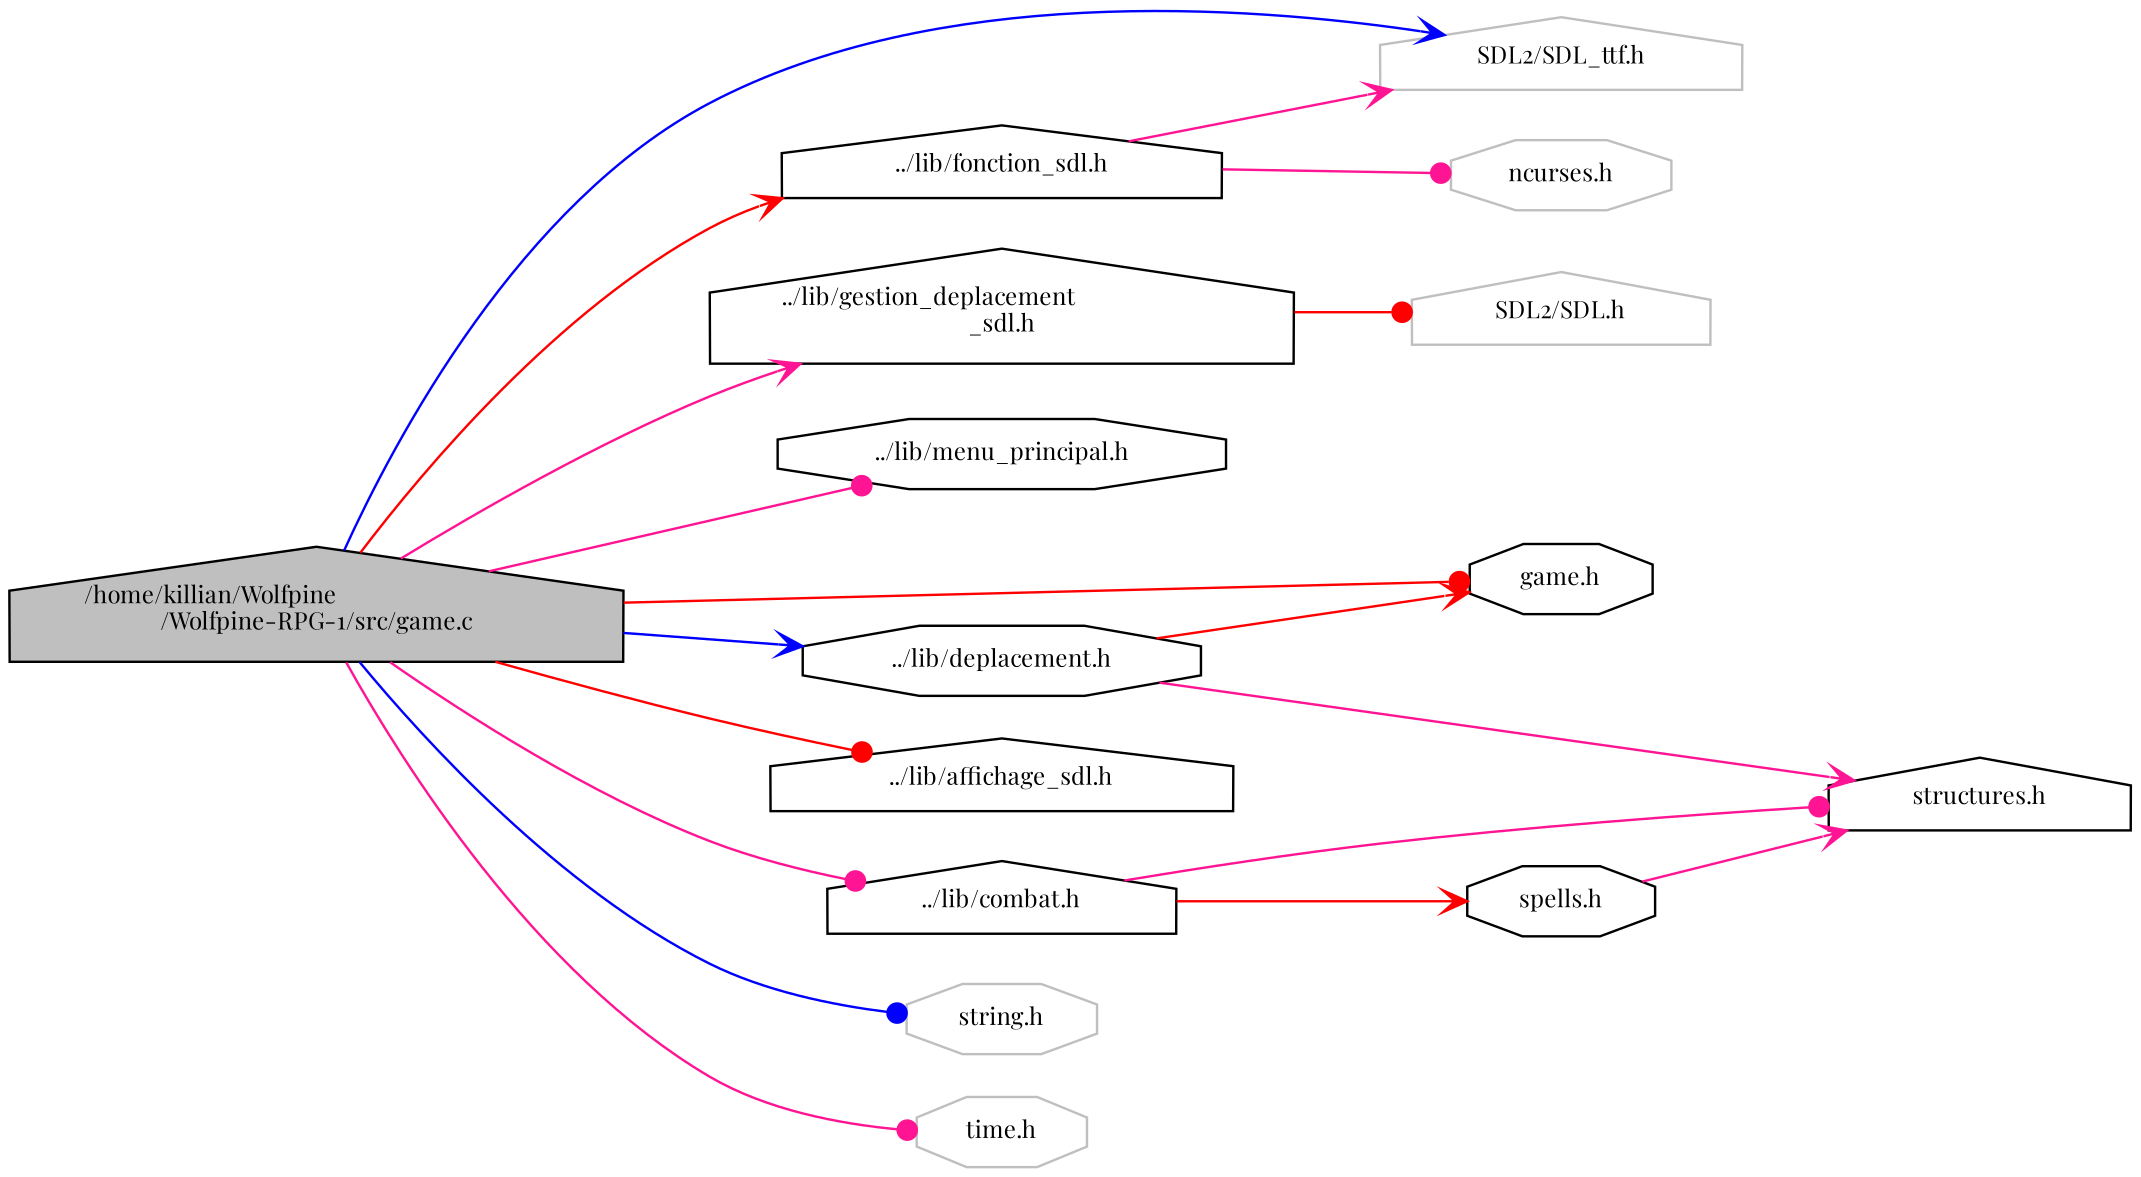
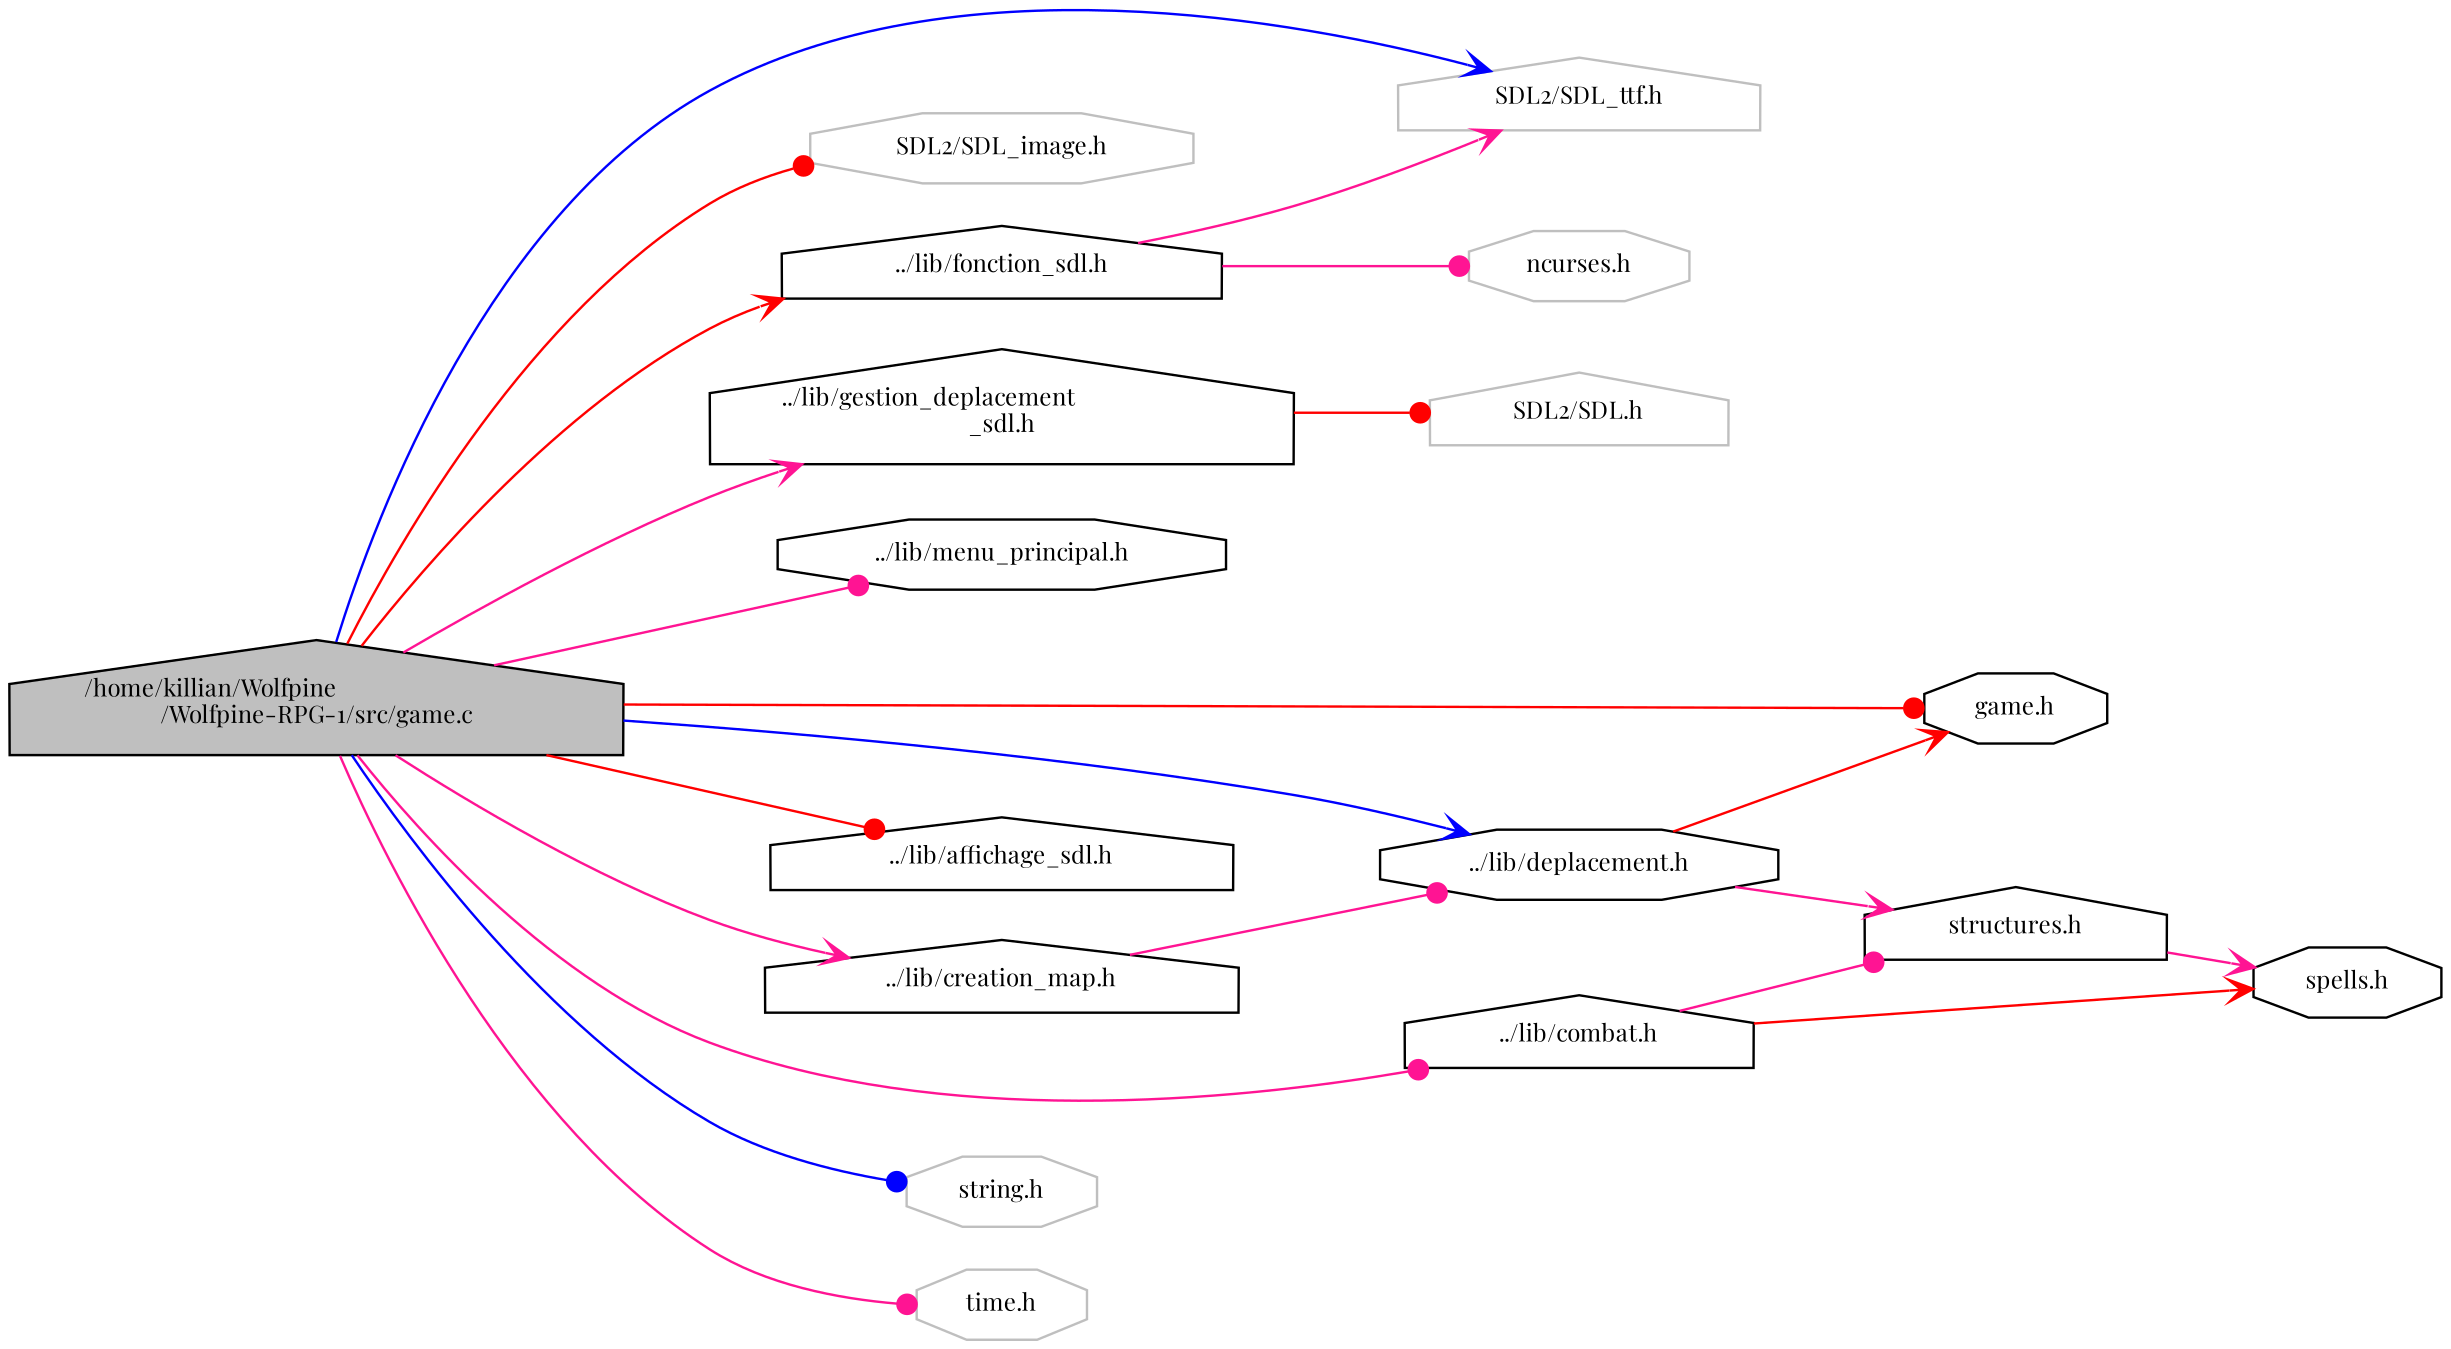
none -> (1002, 148)
(1733, 859) -> (2199, 958)
none -> (1002, 980)
